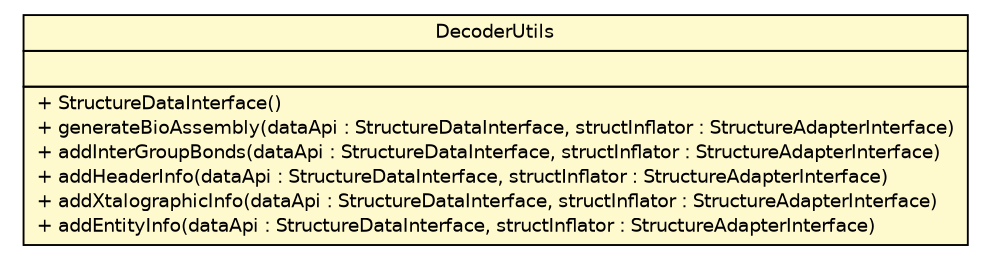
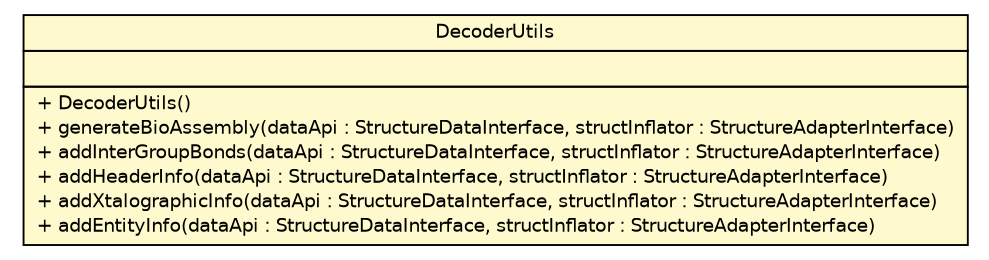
(159, 104) -> (114, 104)
